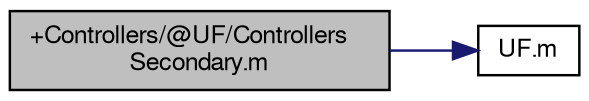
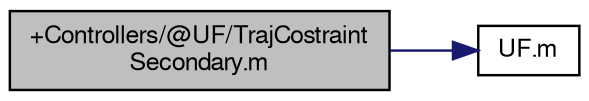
(200, 51) -> (200, 51)
